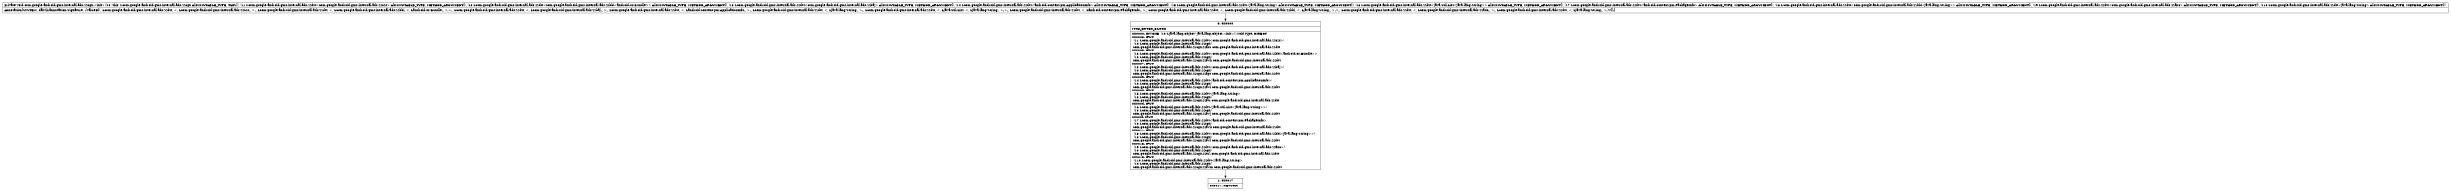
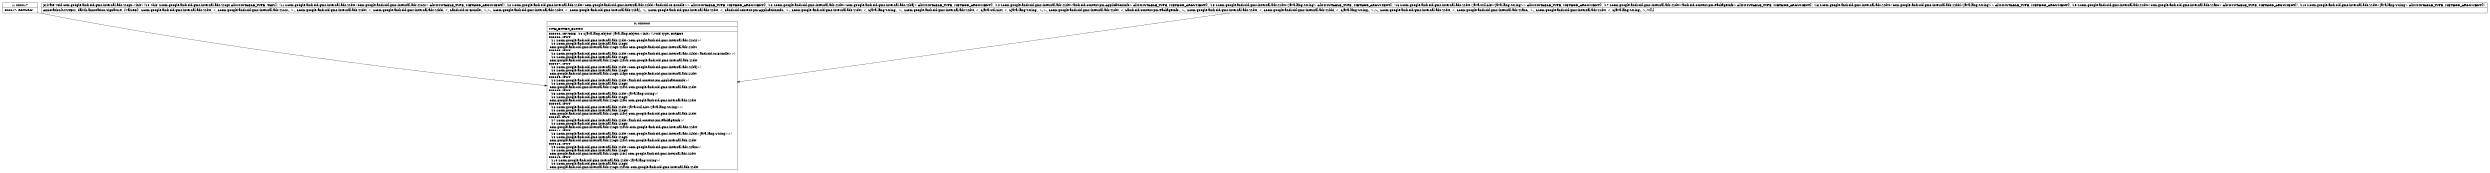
(1225, 173) -> (290, 54)
